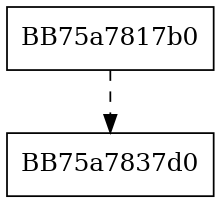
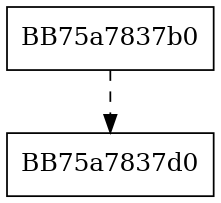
(110, 39) -> (110, 39)
